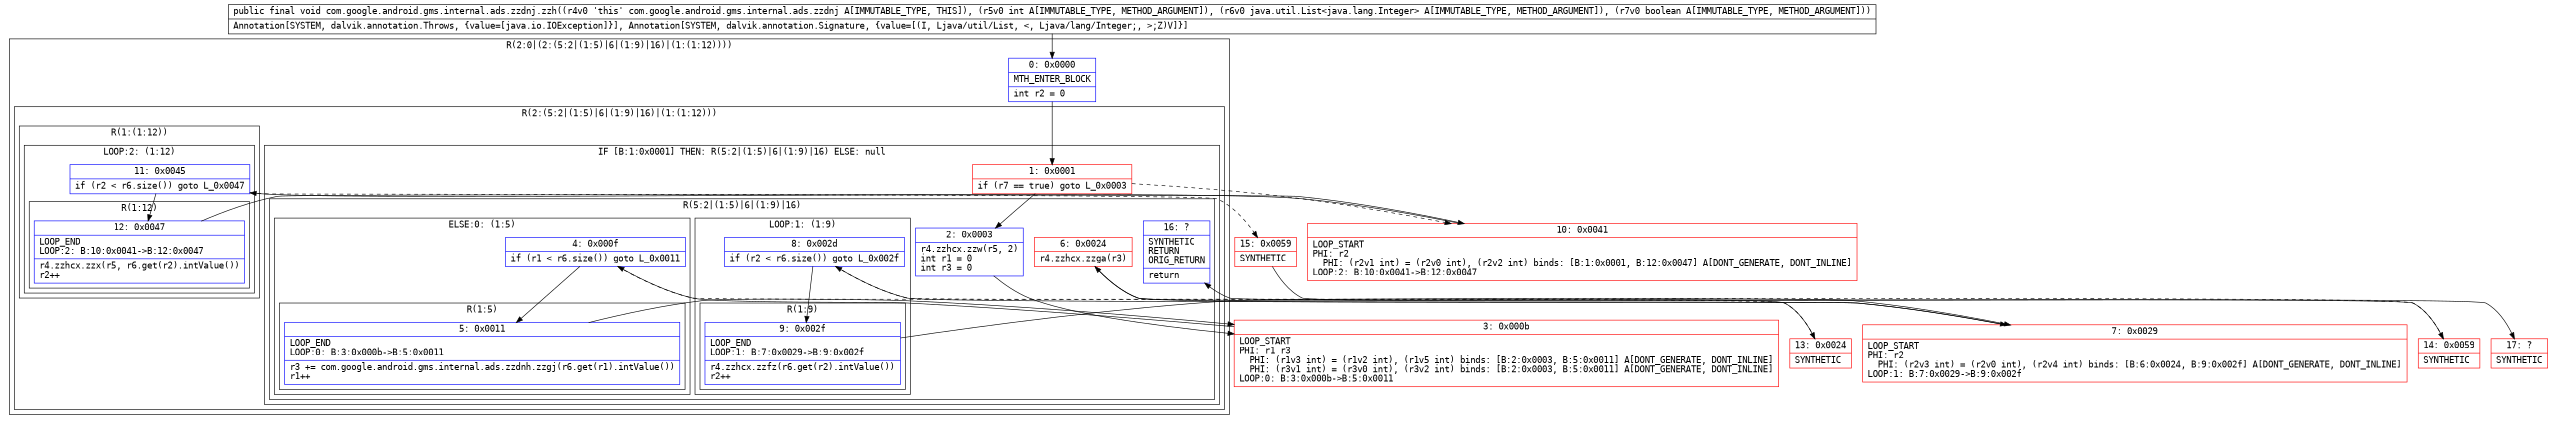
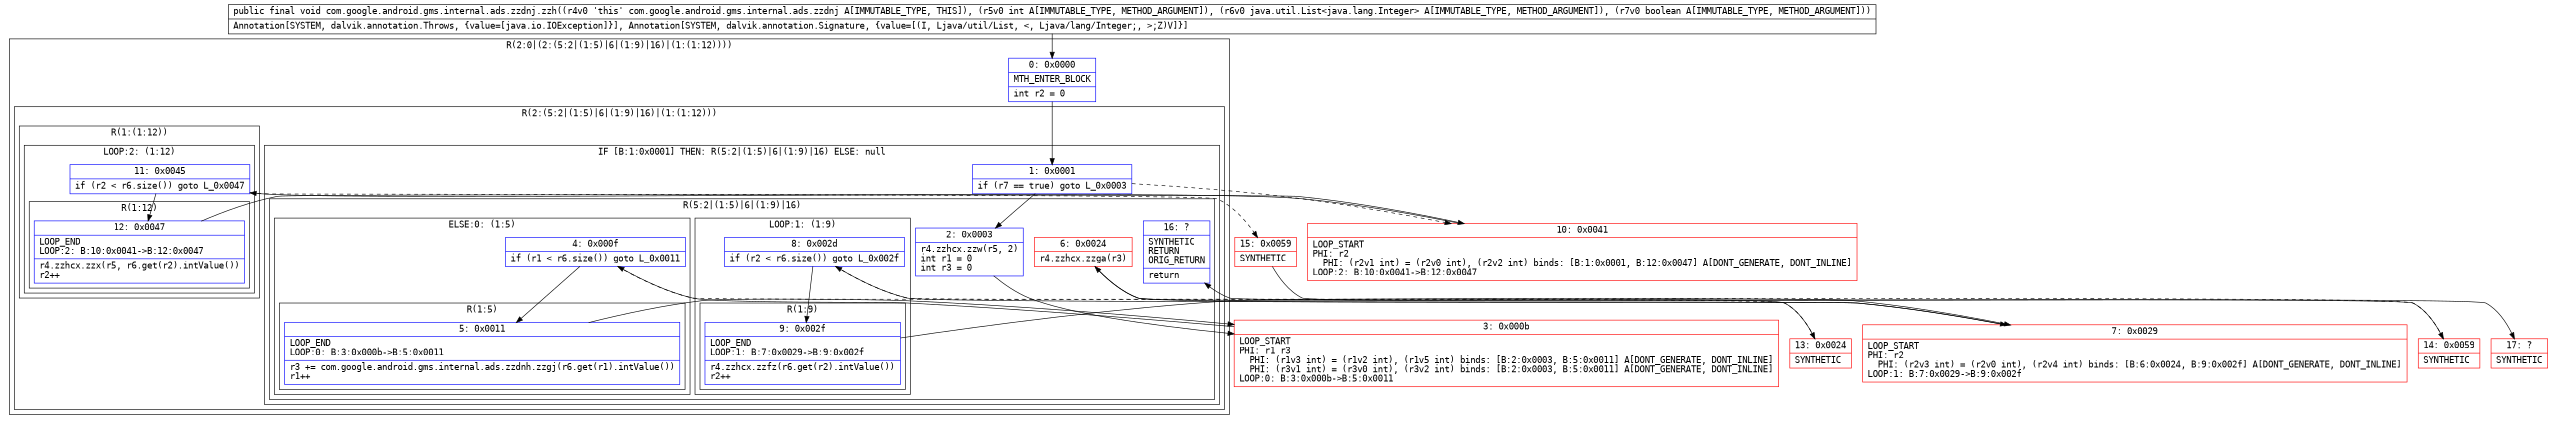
(1052, 179) -> (1052, 179)
